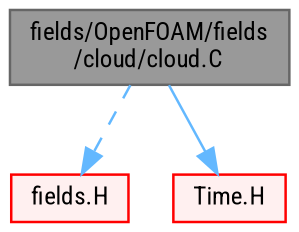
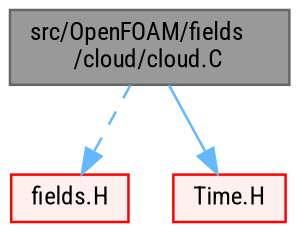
(150, 47) -> (150, 47)
